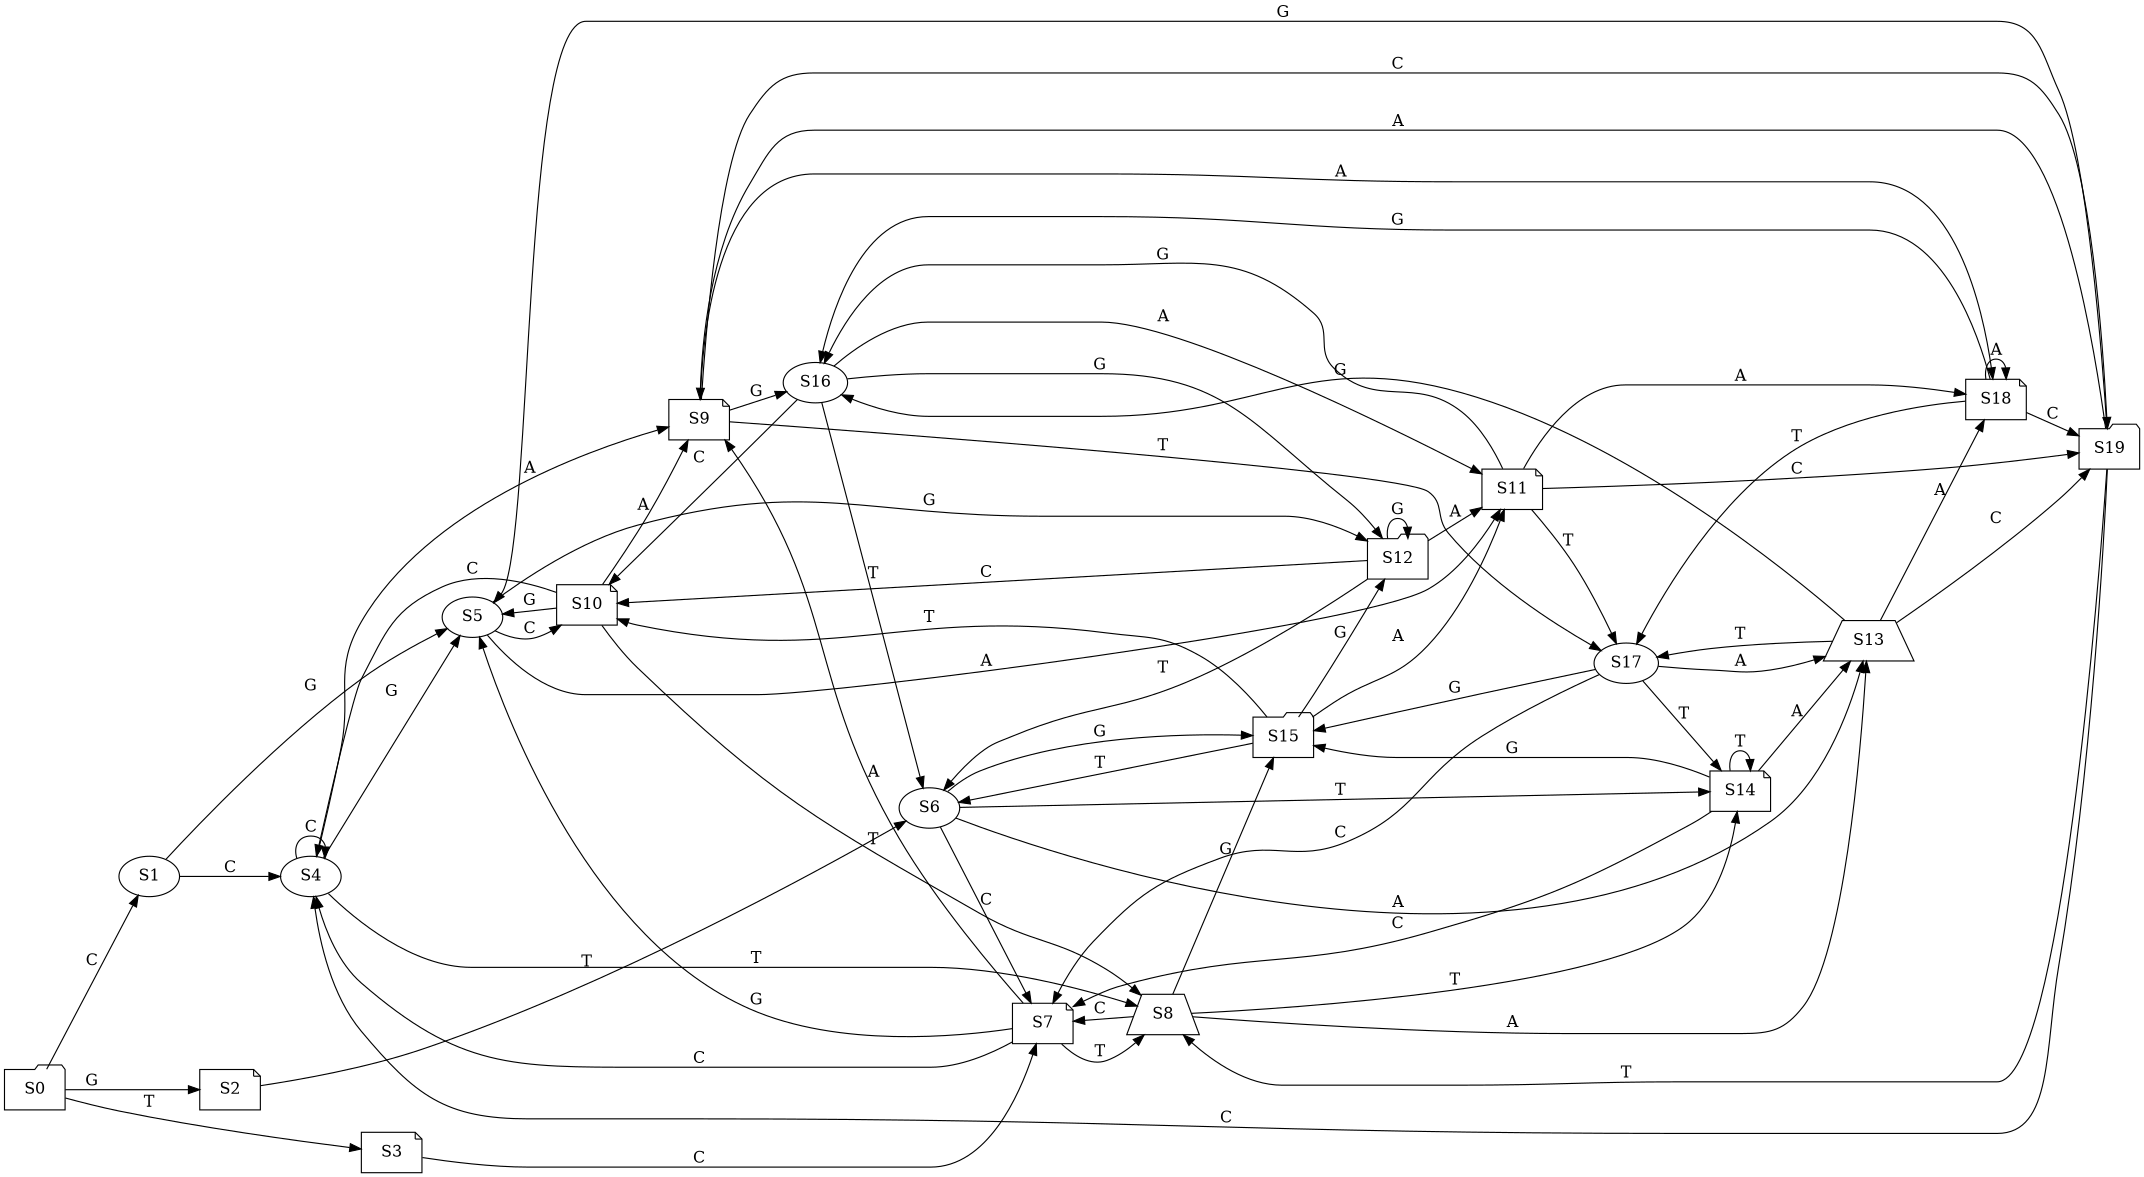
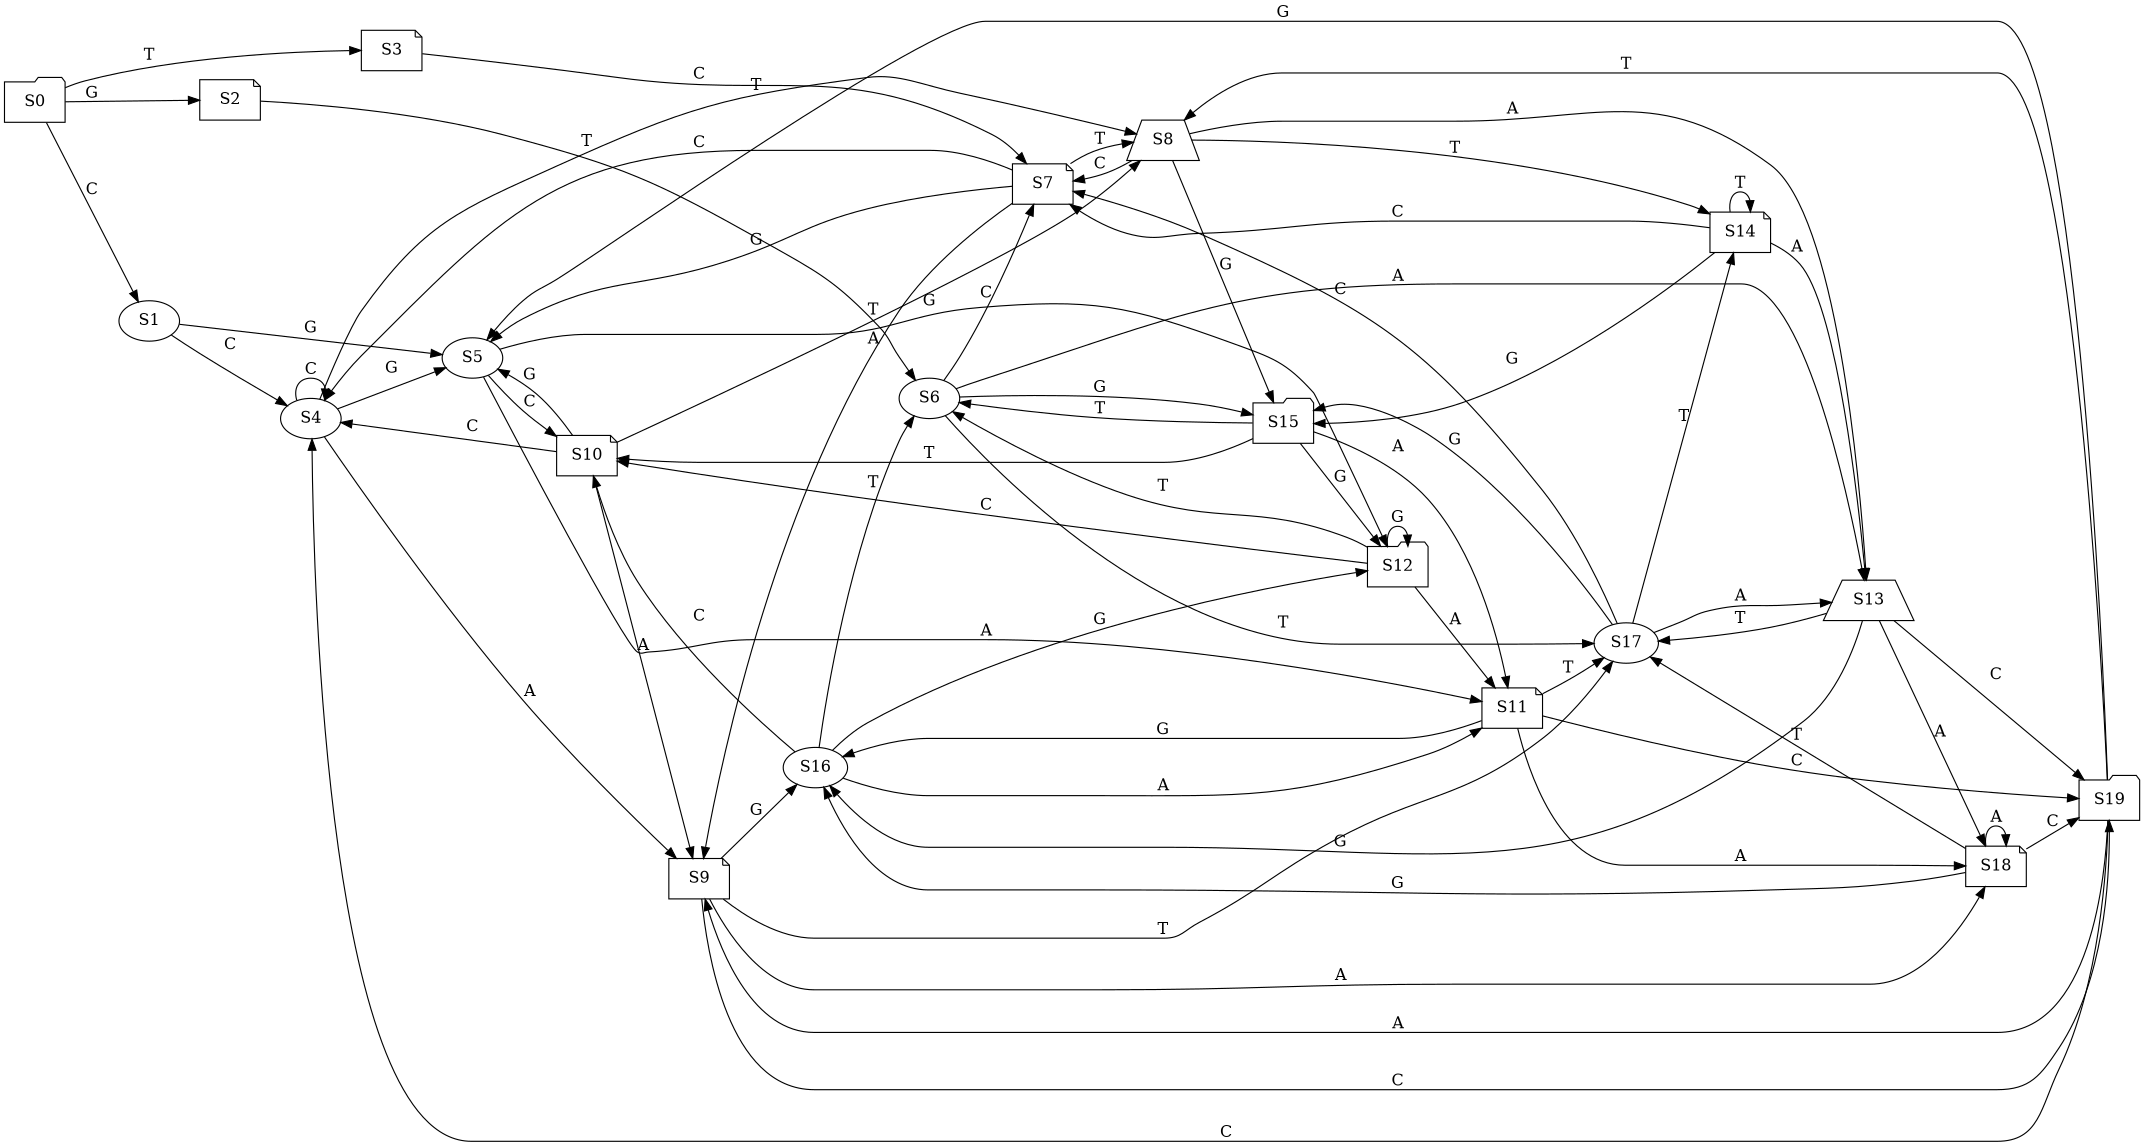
(1329, 800) -> (1230, 623)
